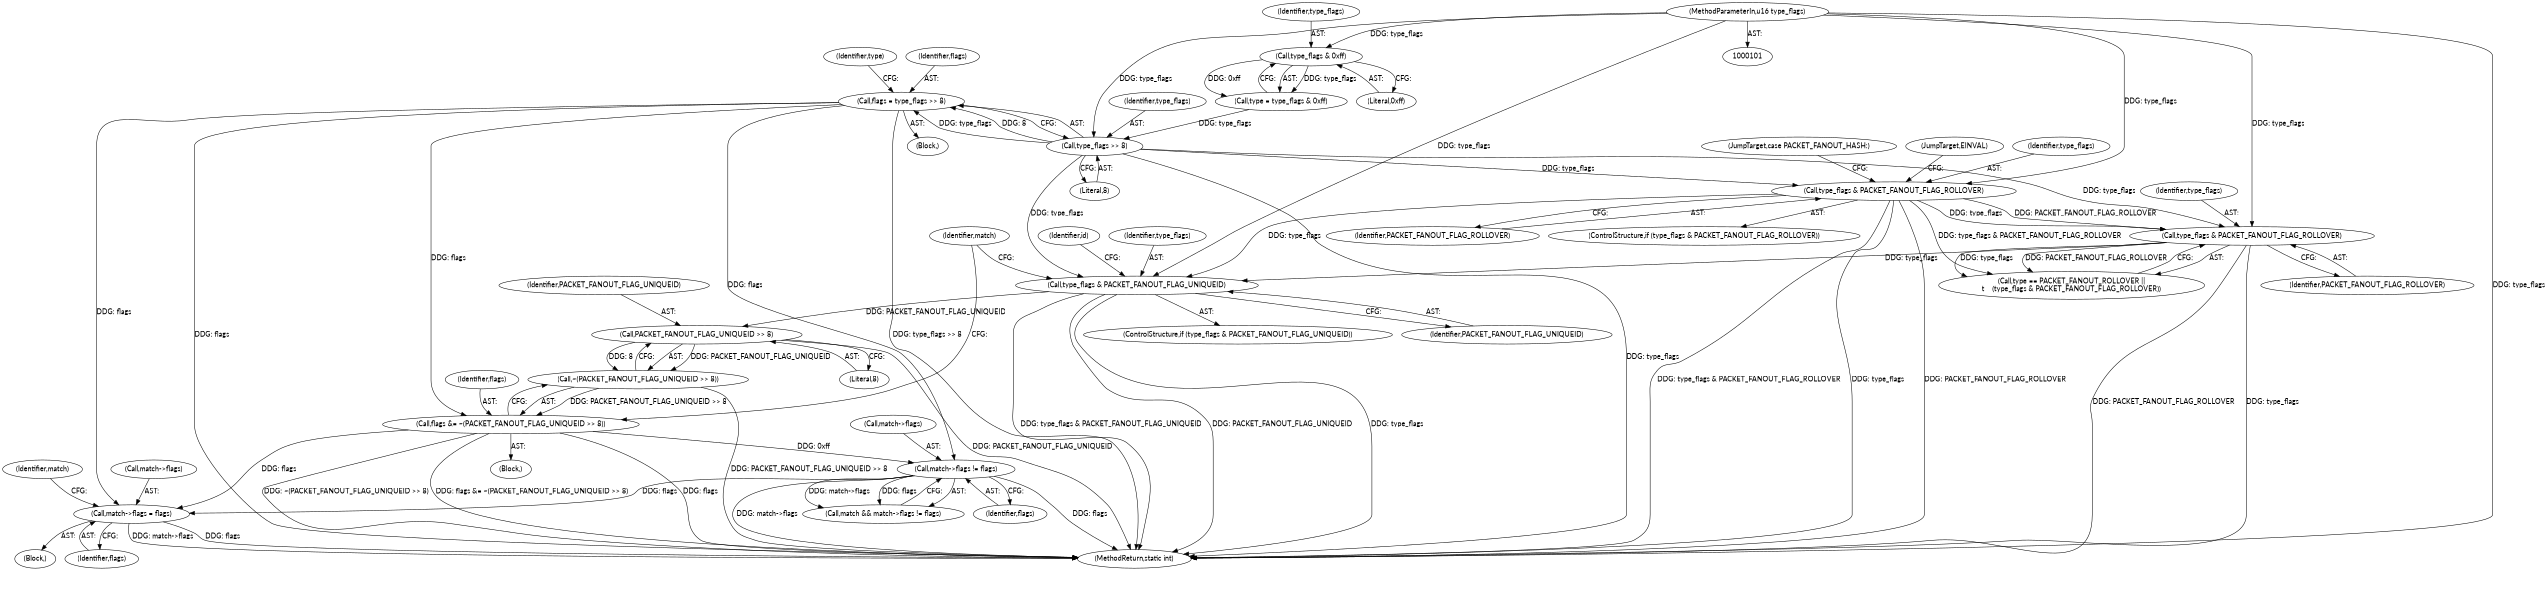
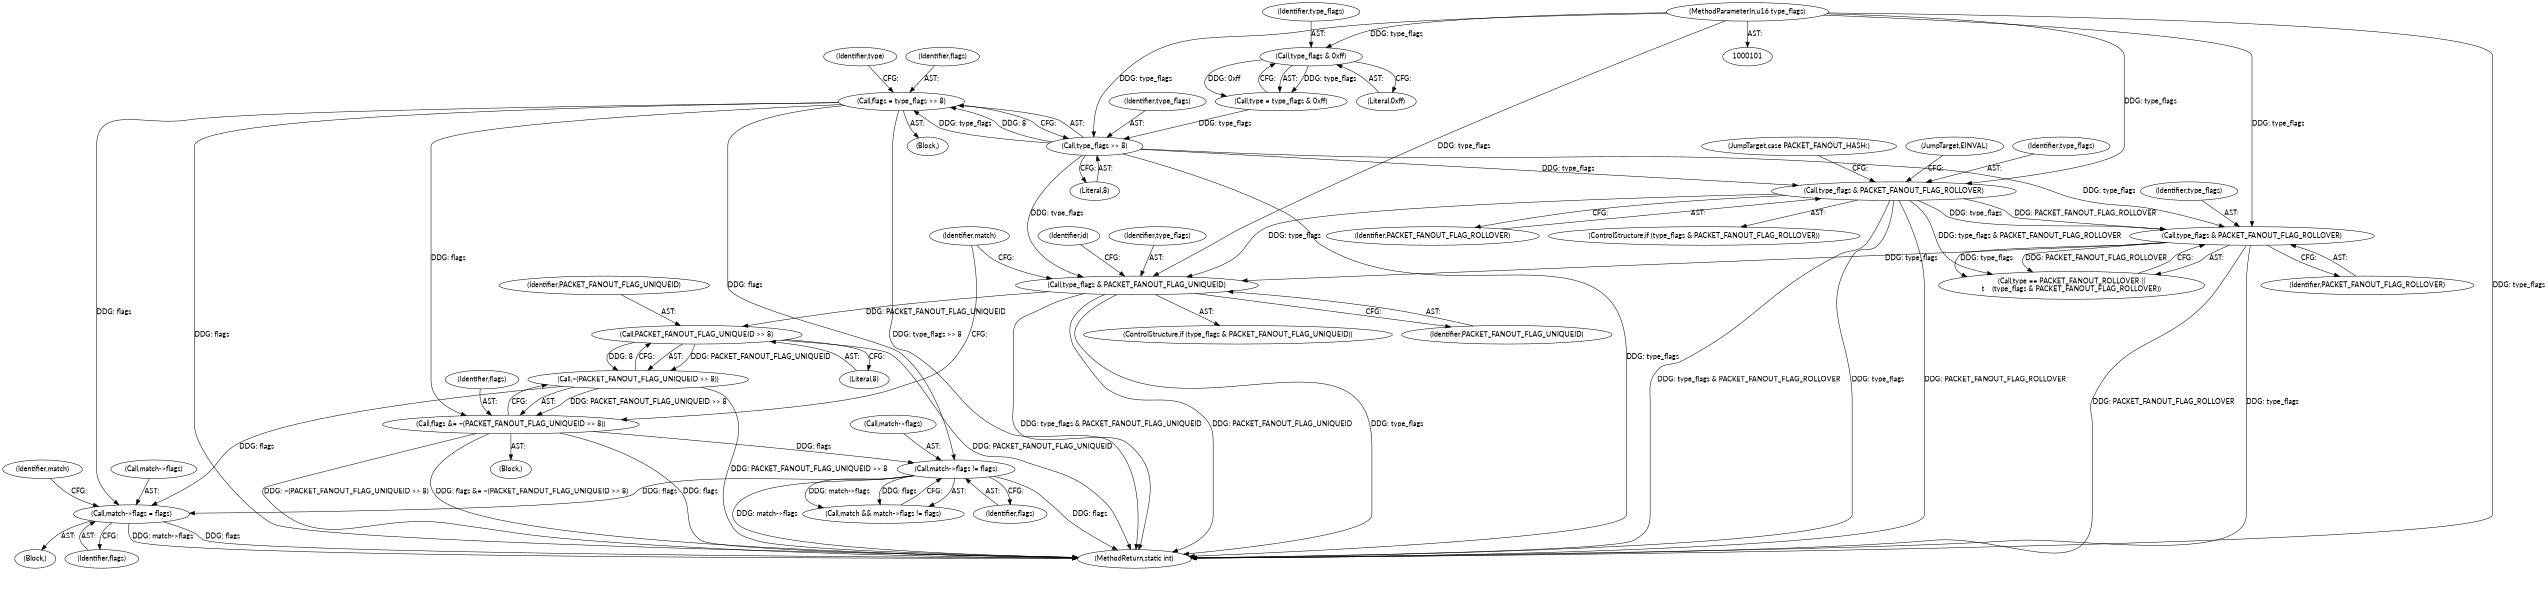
(287, 446) -> (348, 414)
(814, 447) -> (814, 447)
